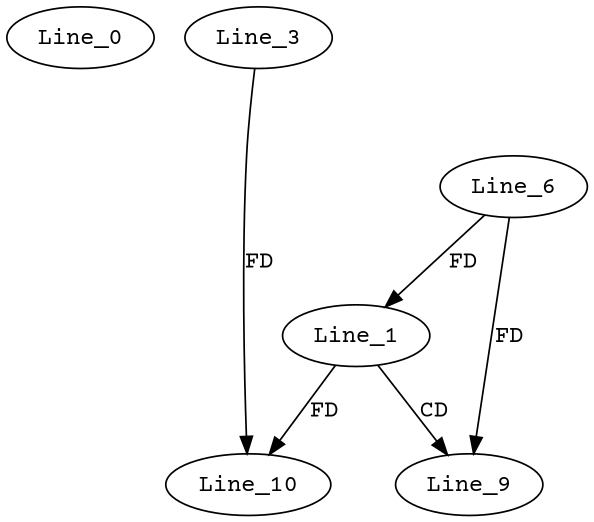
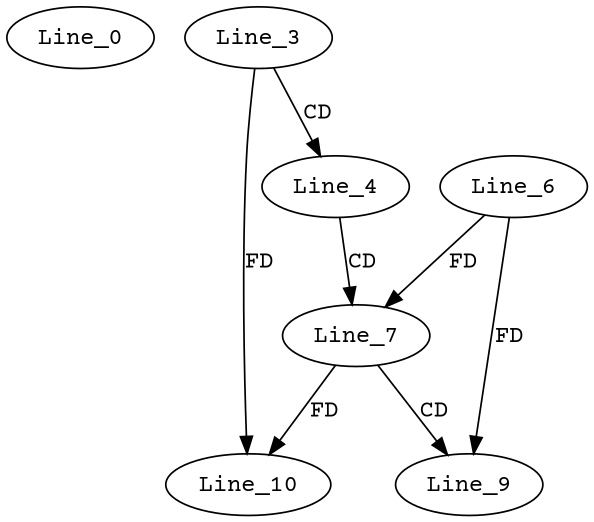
none -> (336, 187)
(356, 336) -> (356, 336)
